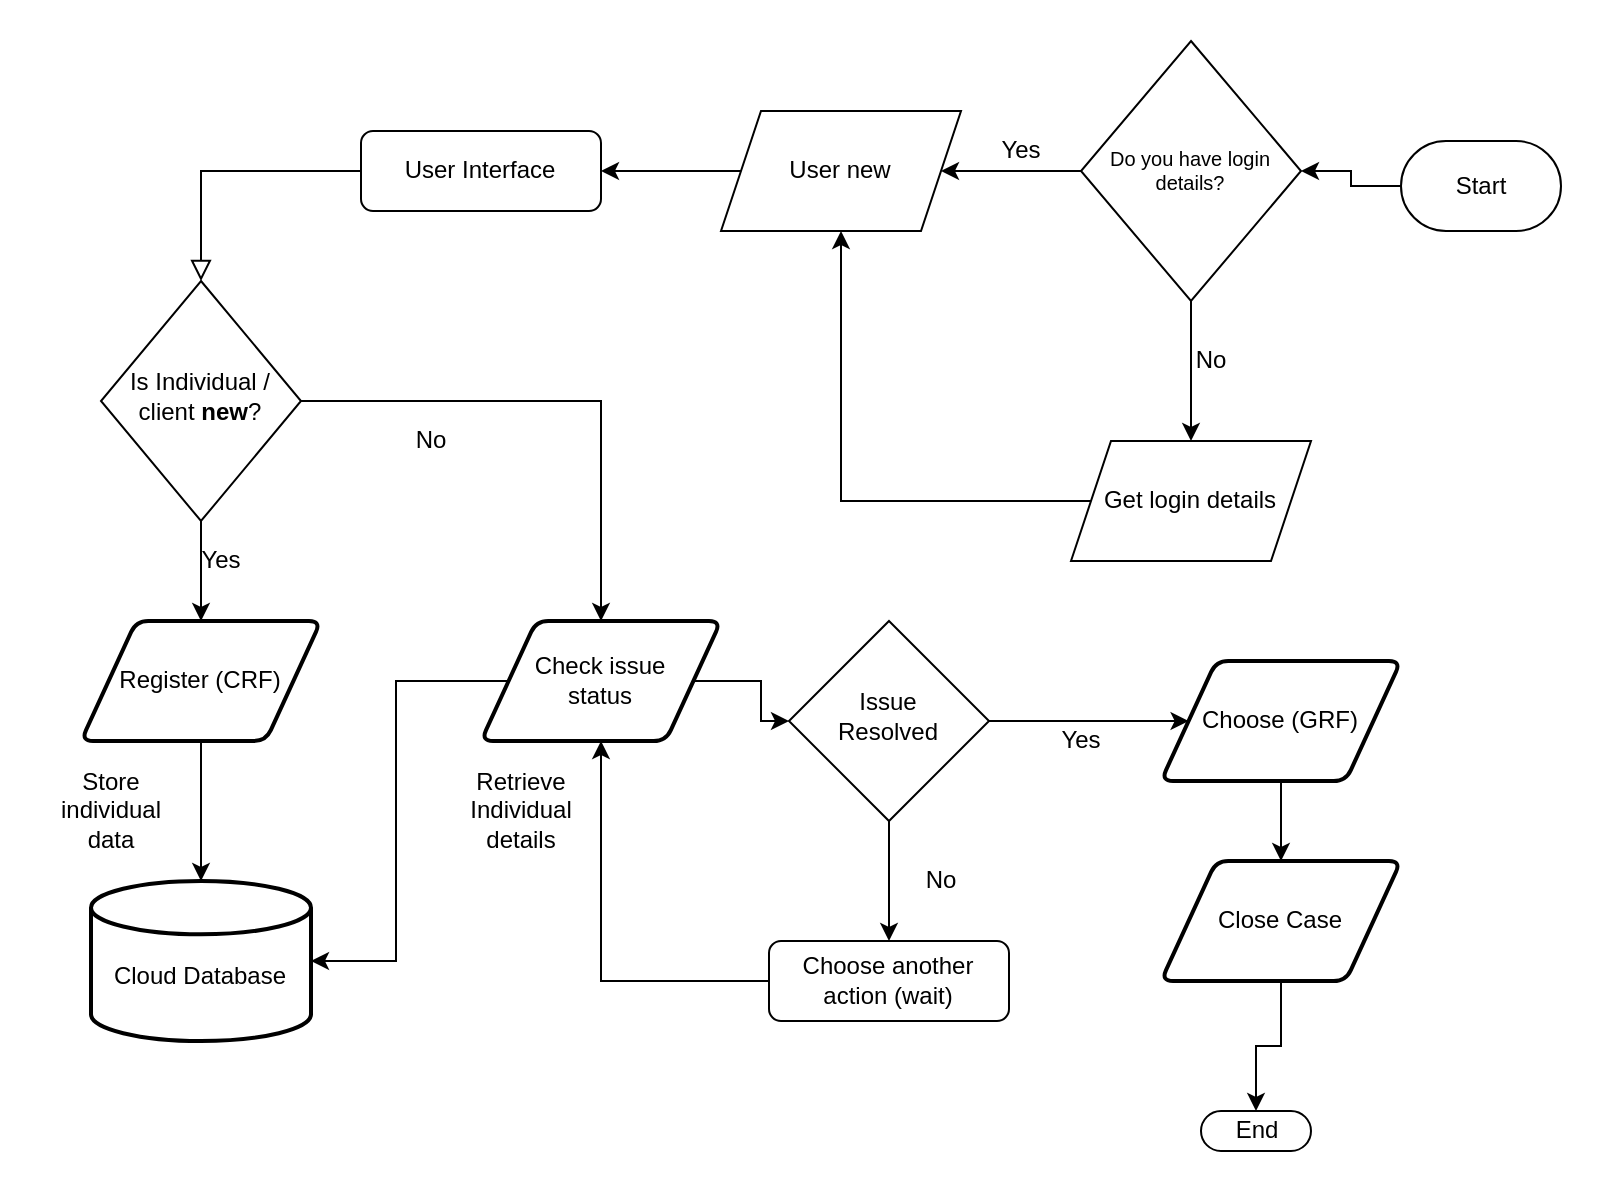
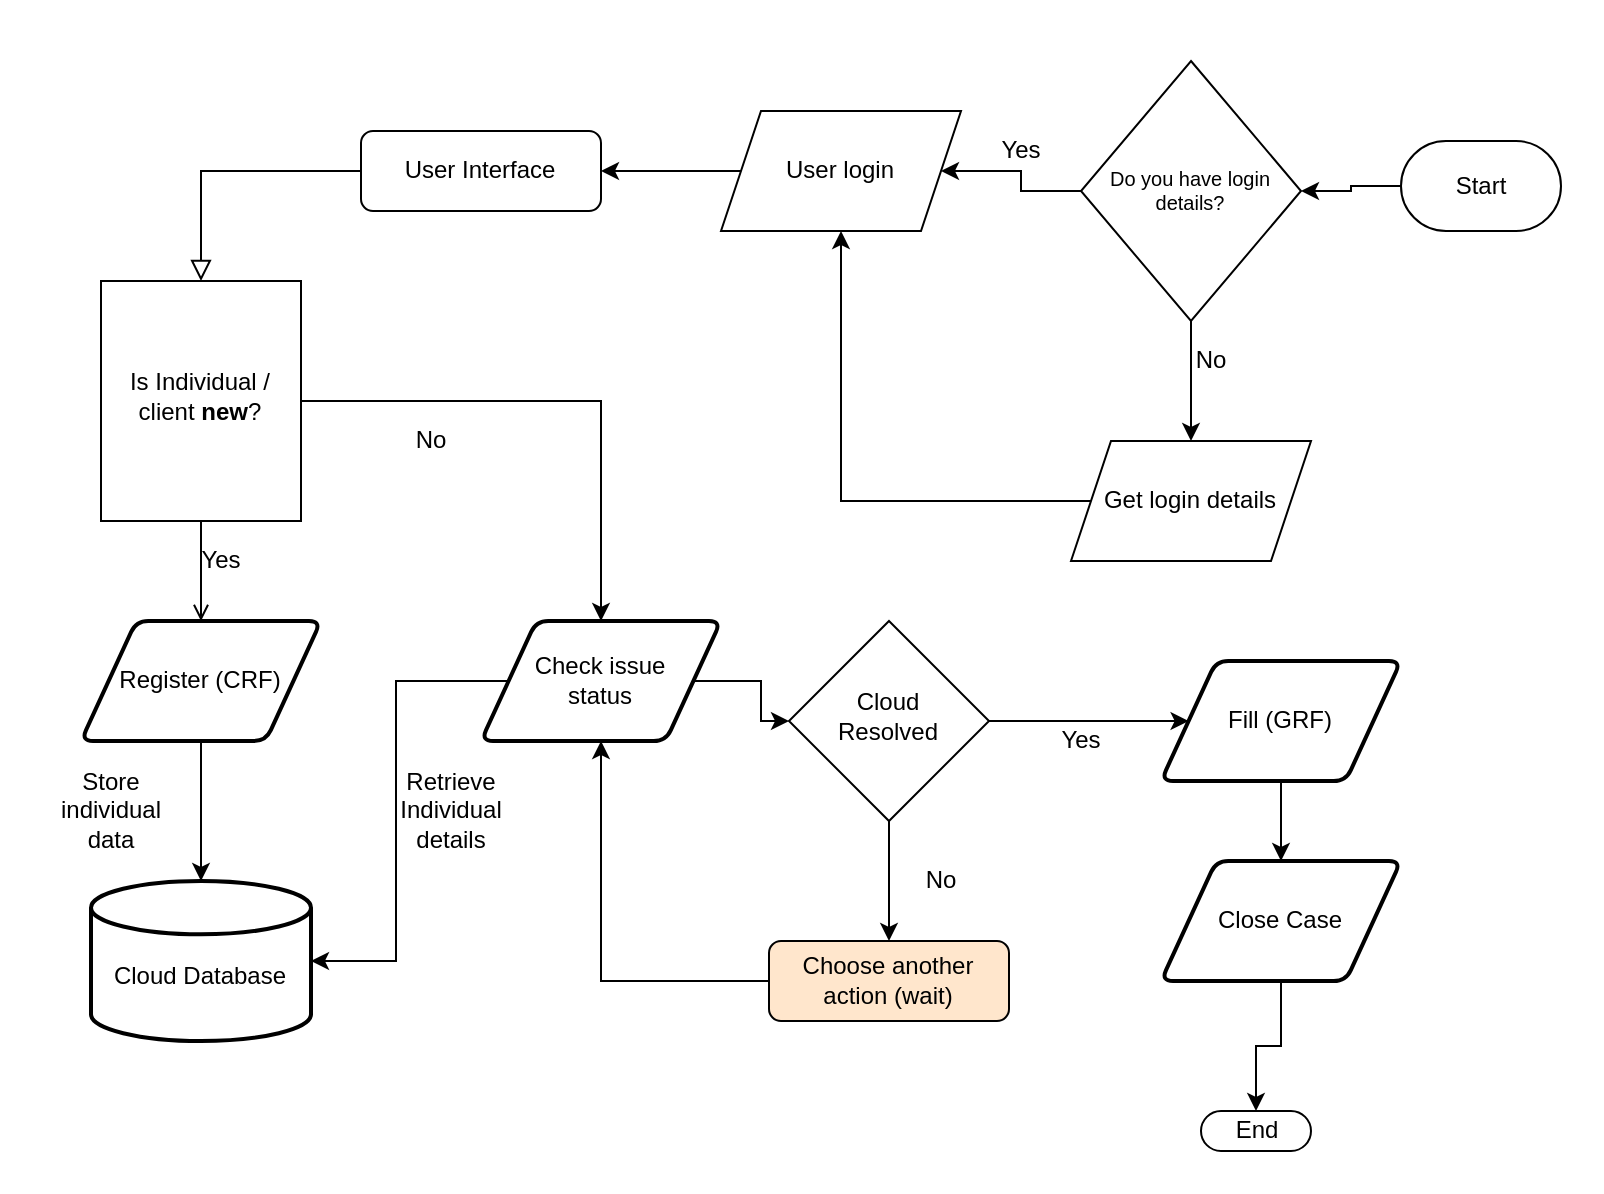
(841, 171) -> (841, 171)
(1191, 171) -> (1191, 191)
(201, 401) -> (201, 401)
(201, 606) -> (201, 608)
(889, 717) -> (889, 717)
(1281, 721) -> (1281, 721)
(521, 811) -> (451, 811)
(889, 981) -> (889, 981)
